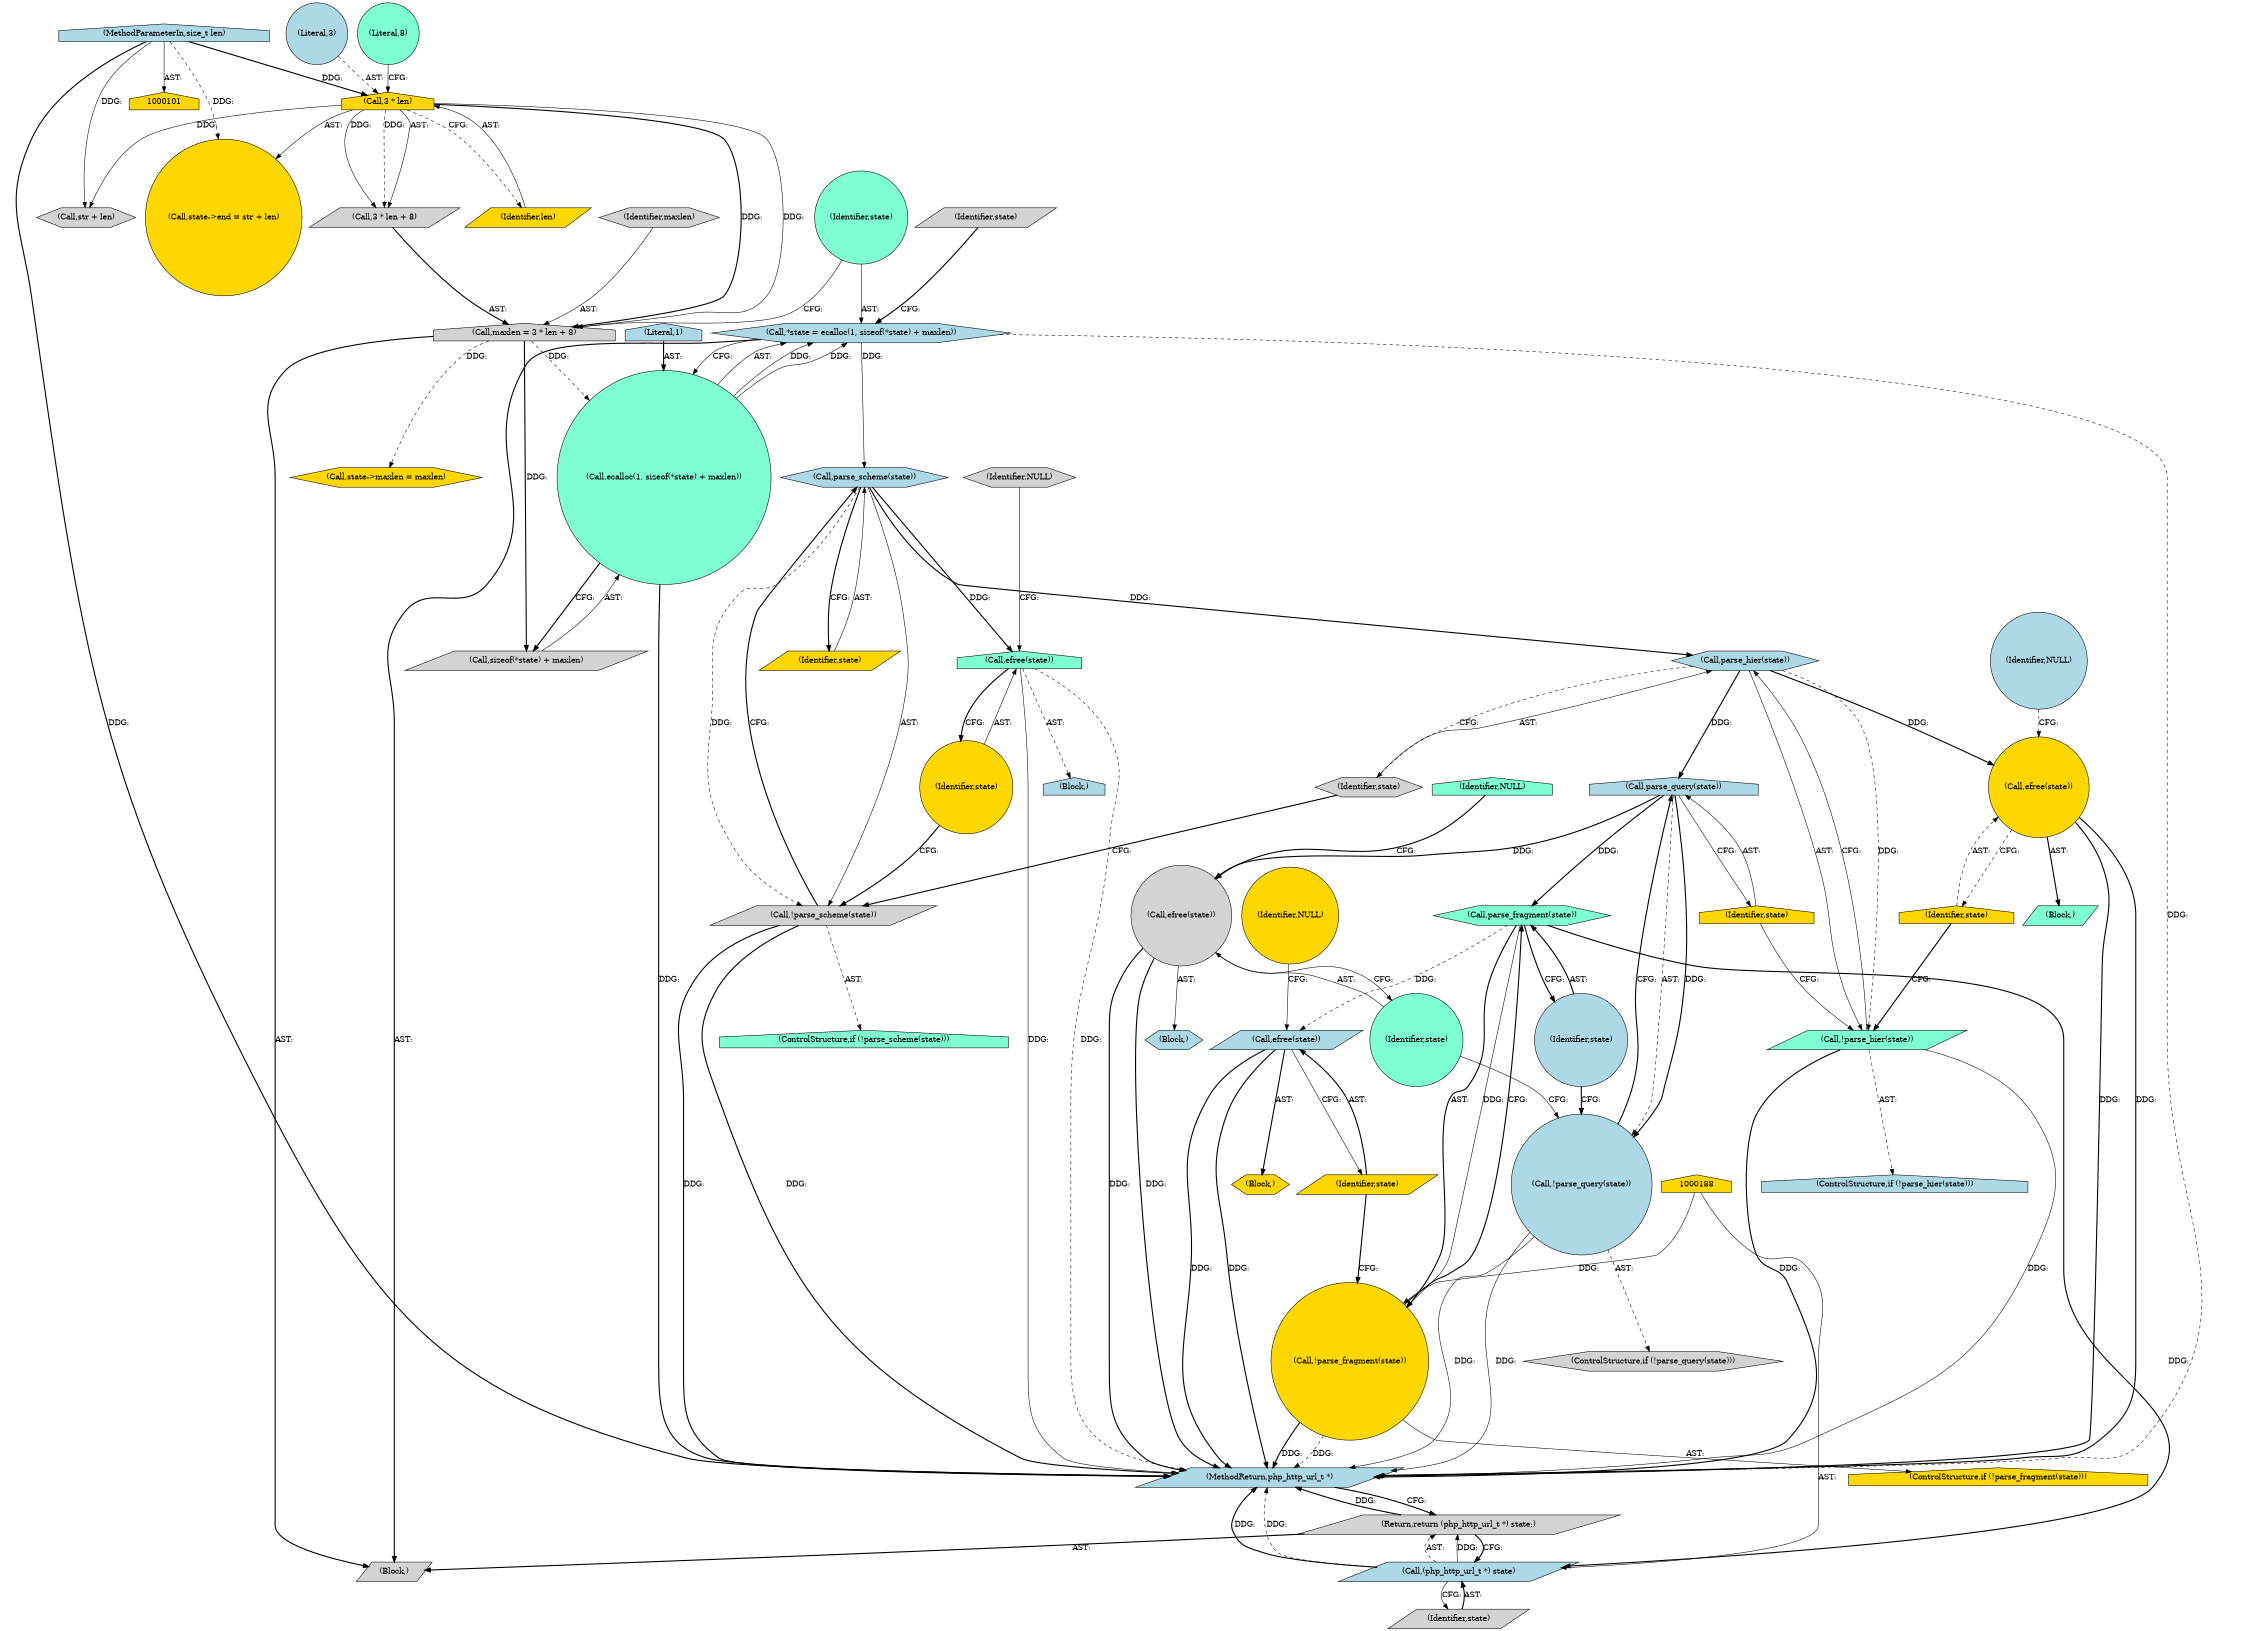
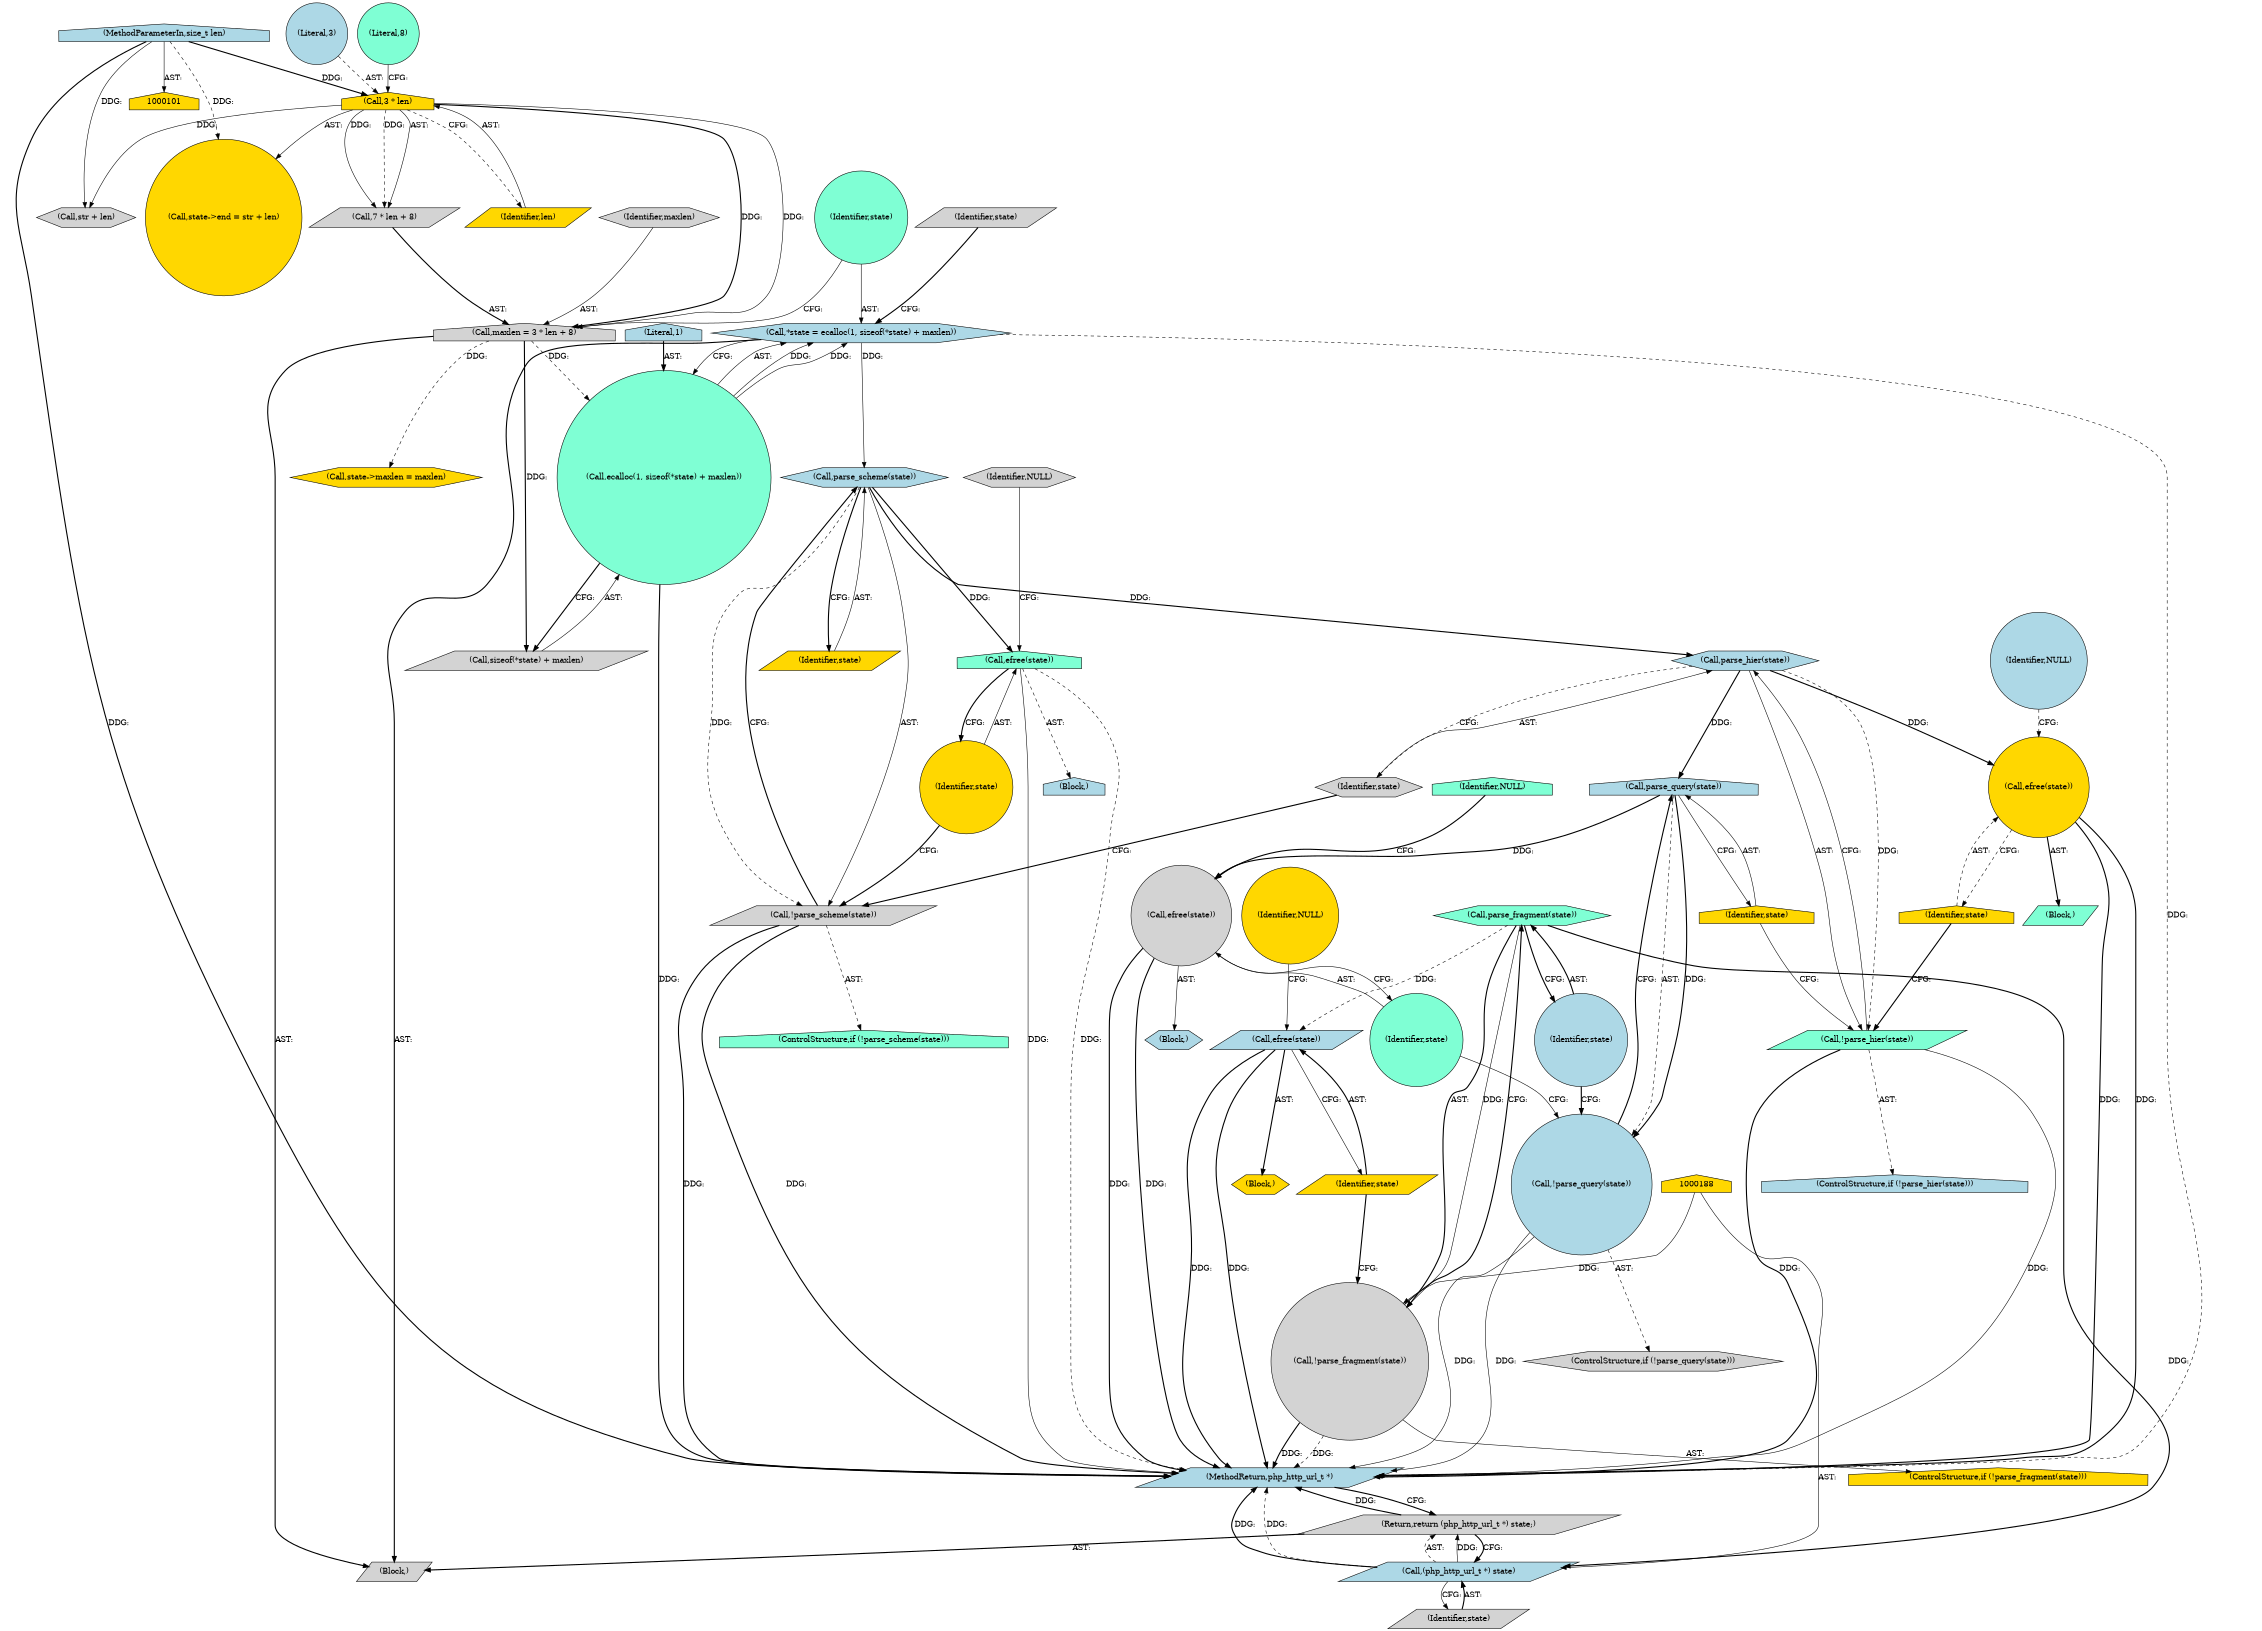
(385, 218) -> (385, 218)
(1599, 847) -> none
(1350, 1361) -> (1350, 1361)
